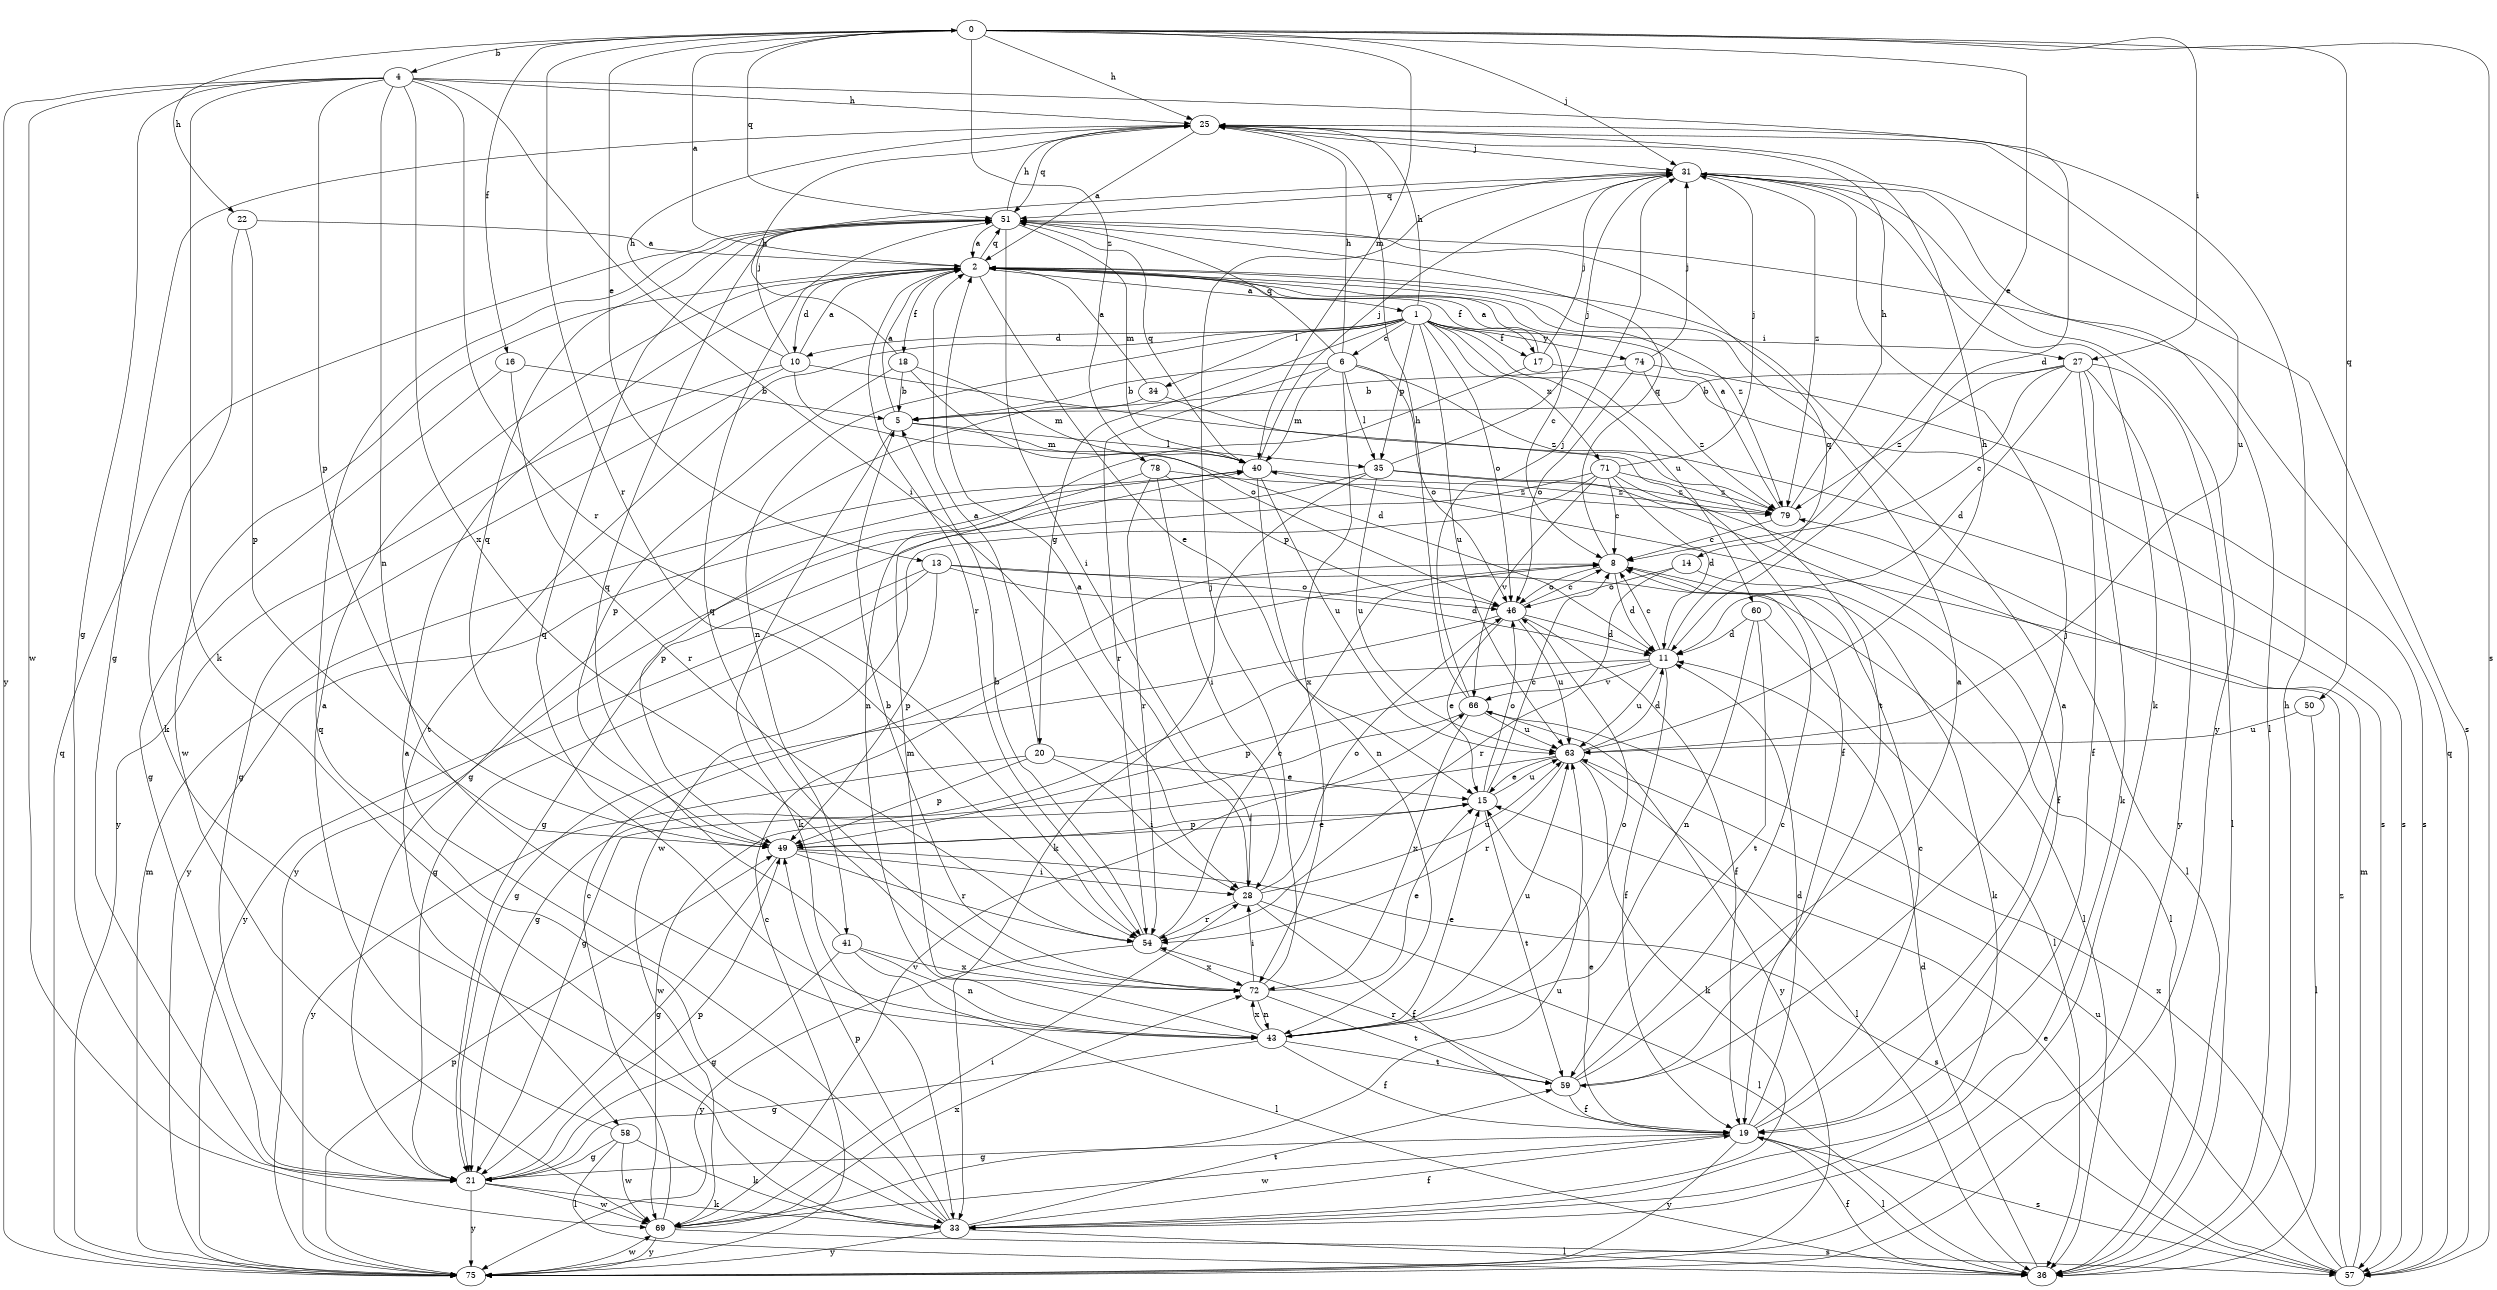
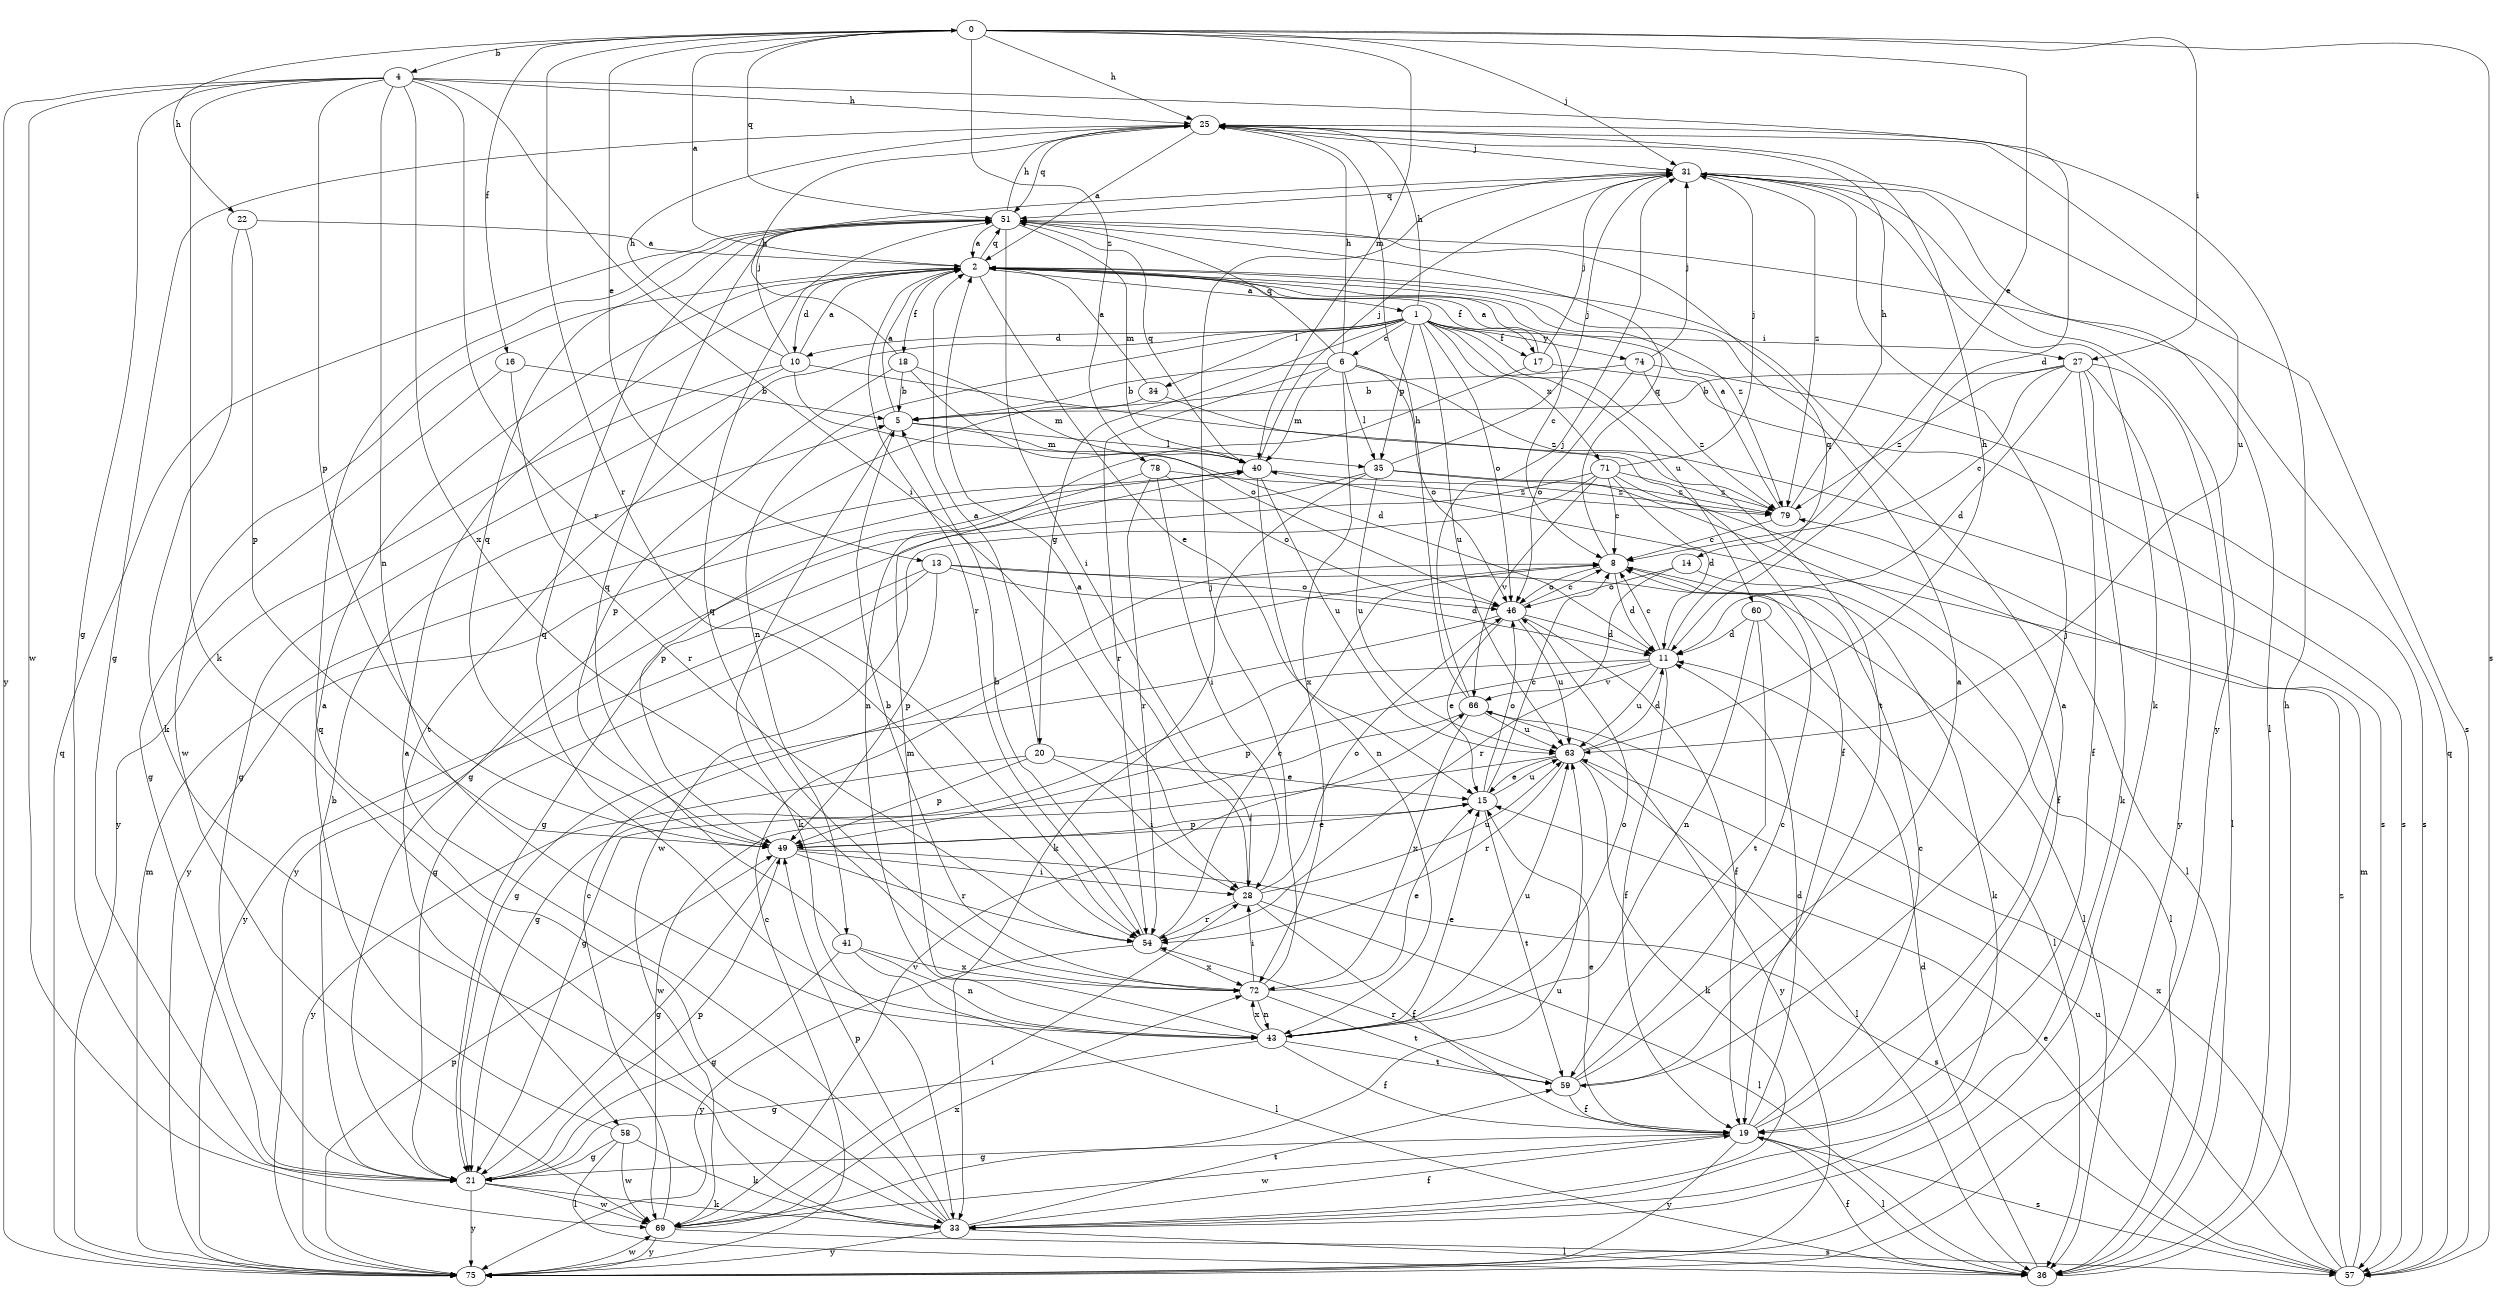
(1287, 540) -> (1287, 540)
none -> (359, 680)
(2309, 706) -> none
